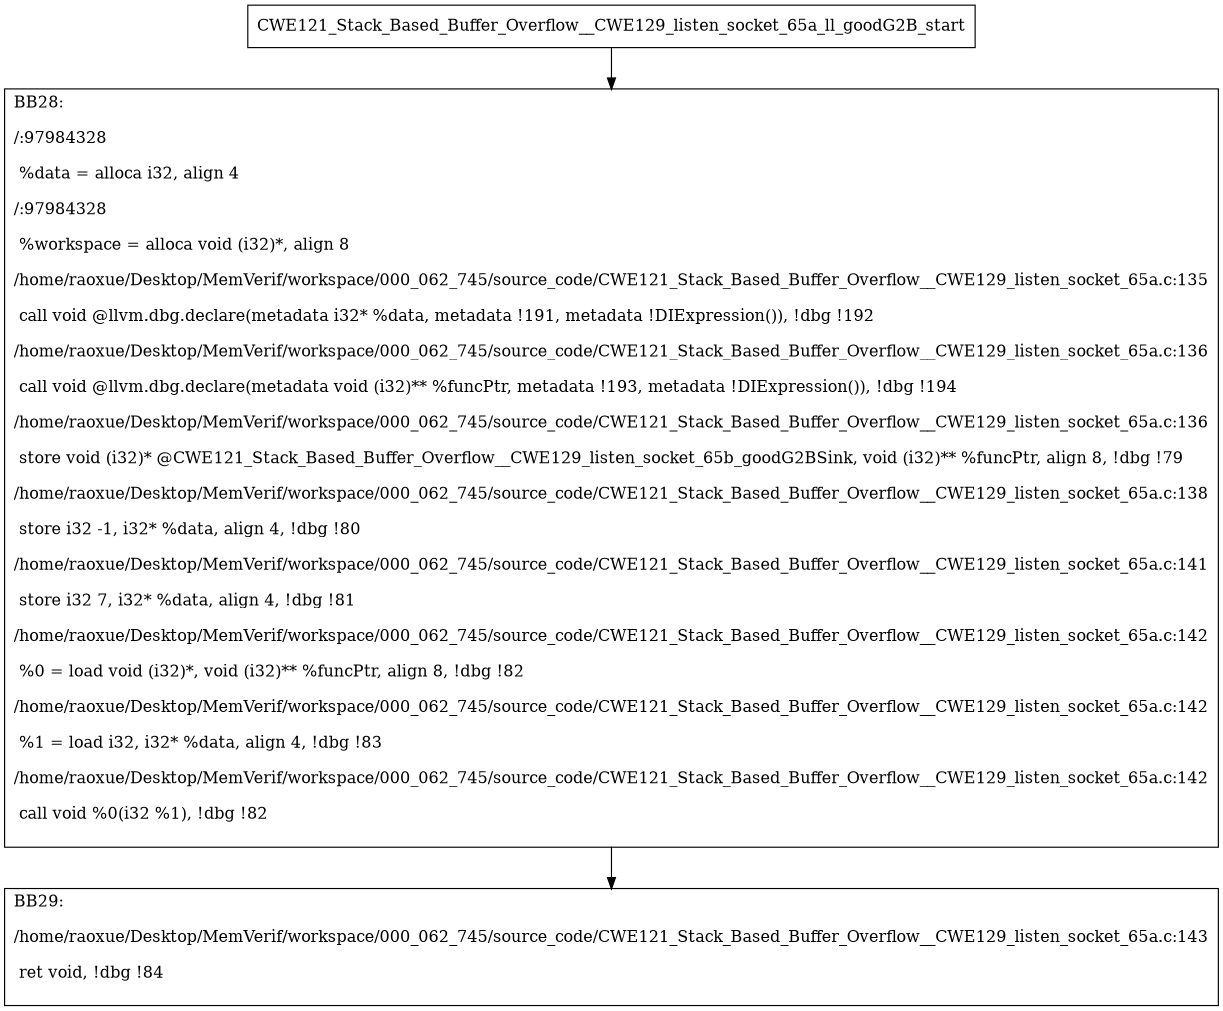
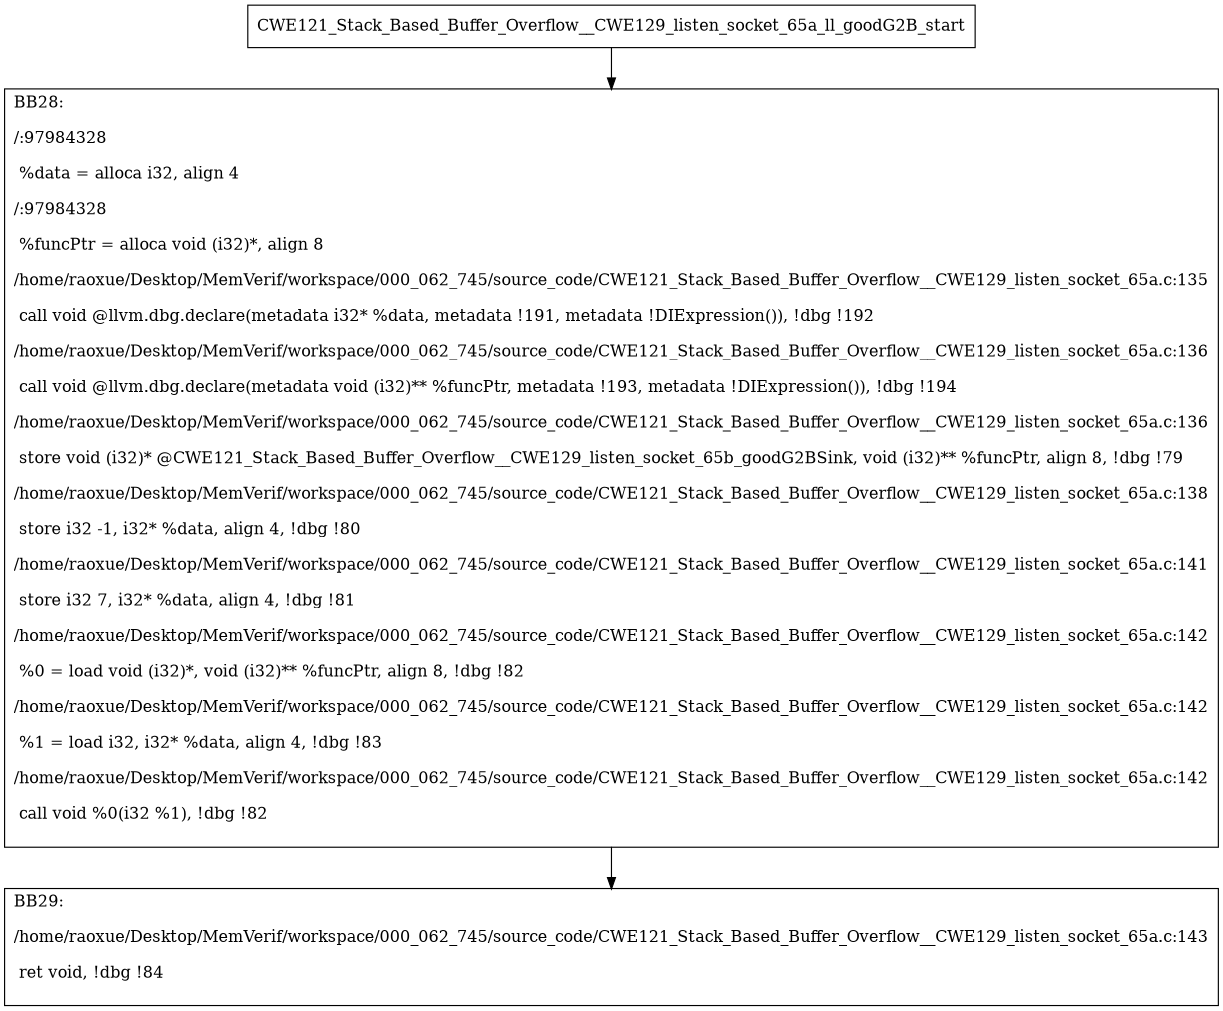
(182, 245) -> (169, 245)
